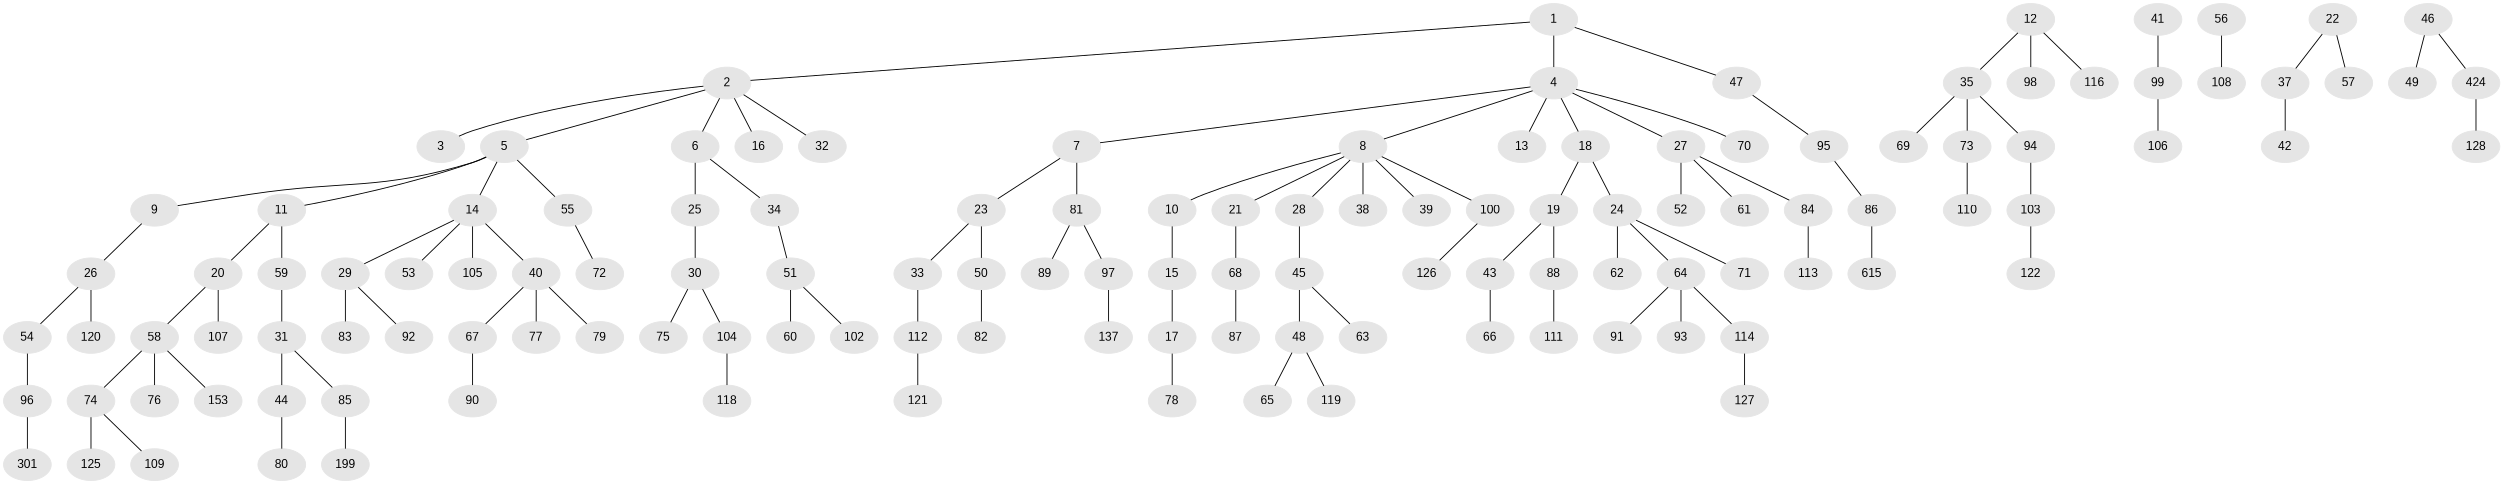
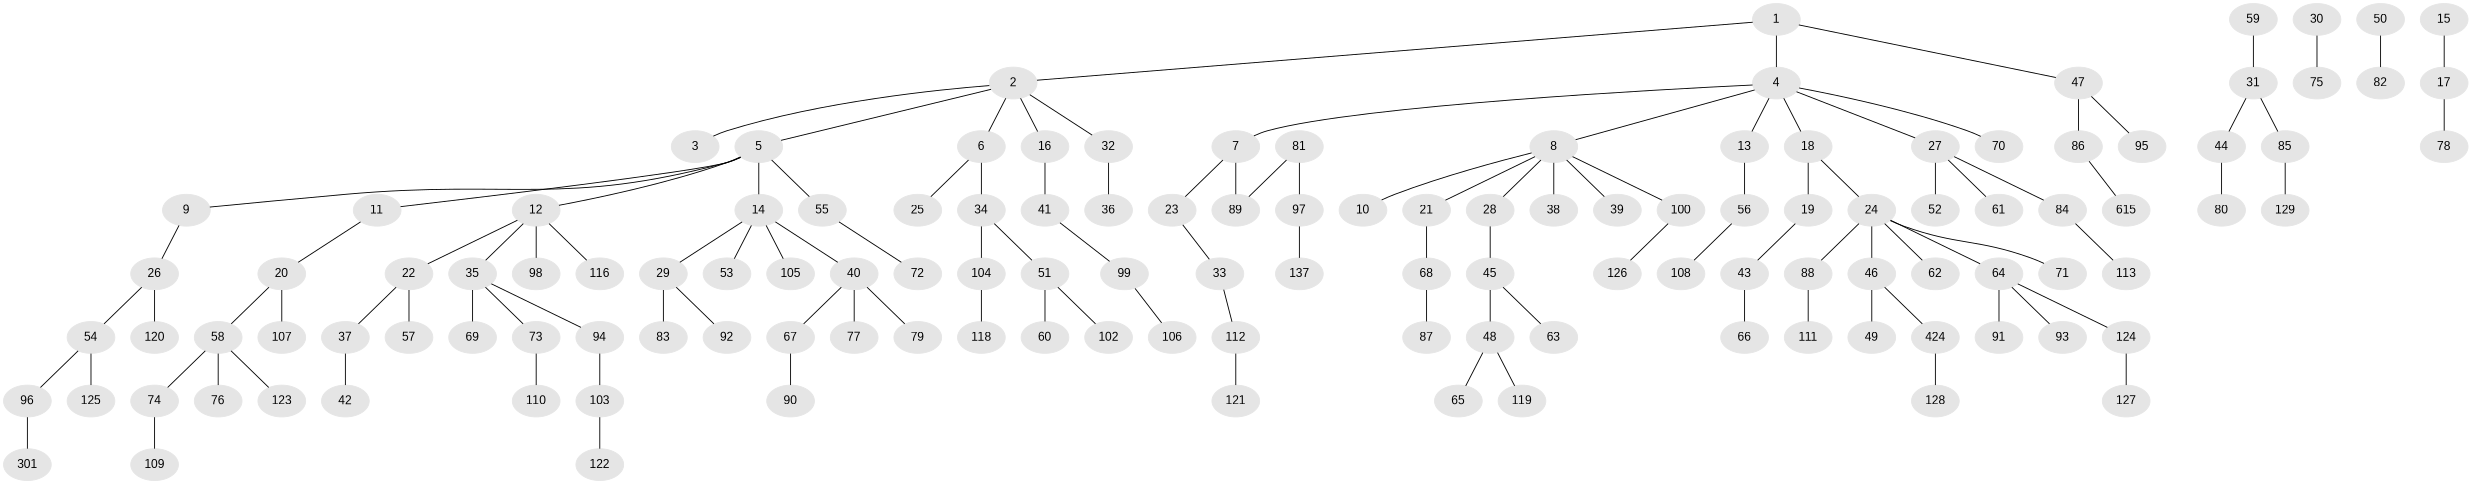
(1848, 178) -> (2078, 115)
none -> (1045, 179)
(1077, 179) -> (1236, 179)
none -> (1745, 179)
none -> (651, 185)
none -> (1109, 210)
(282, 242) -> none
none -> (473, 242)
(695, 242) -> none
(981, 242) -> none
(1172, 242) -> none
(1554, 242) -> (1840, 242)
none -> (1872, 242)
(711, 306) -> (981, 242)
(1745, 337) -> (2126, 337)
(218, 401) -> (282, 401)
(91, 433) -> (91, 369)
(345, 465) -> (2285, 210)
